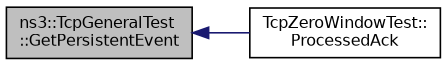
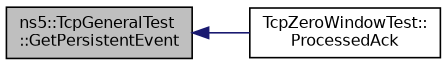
(99, 33) -> (99, 33)
